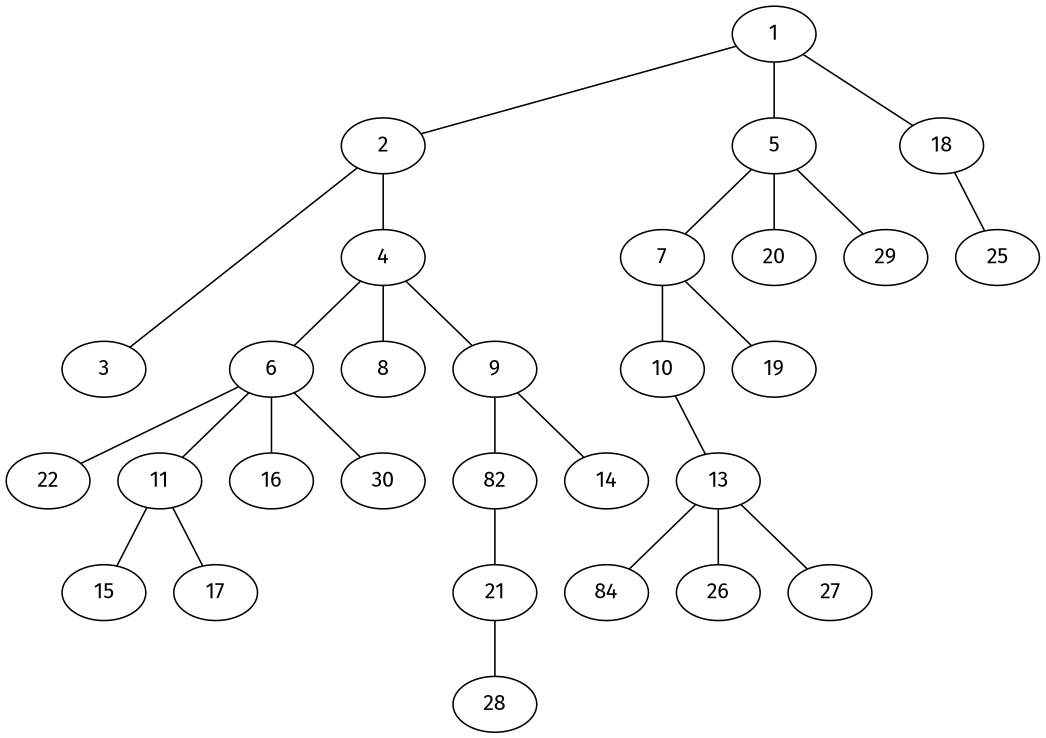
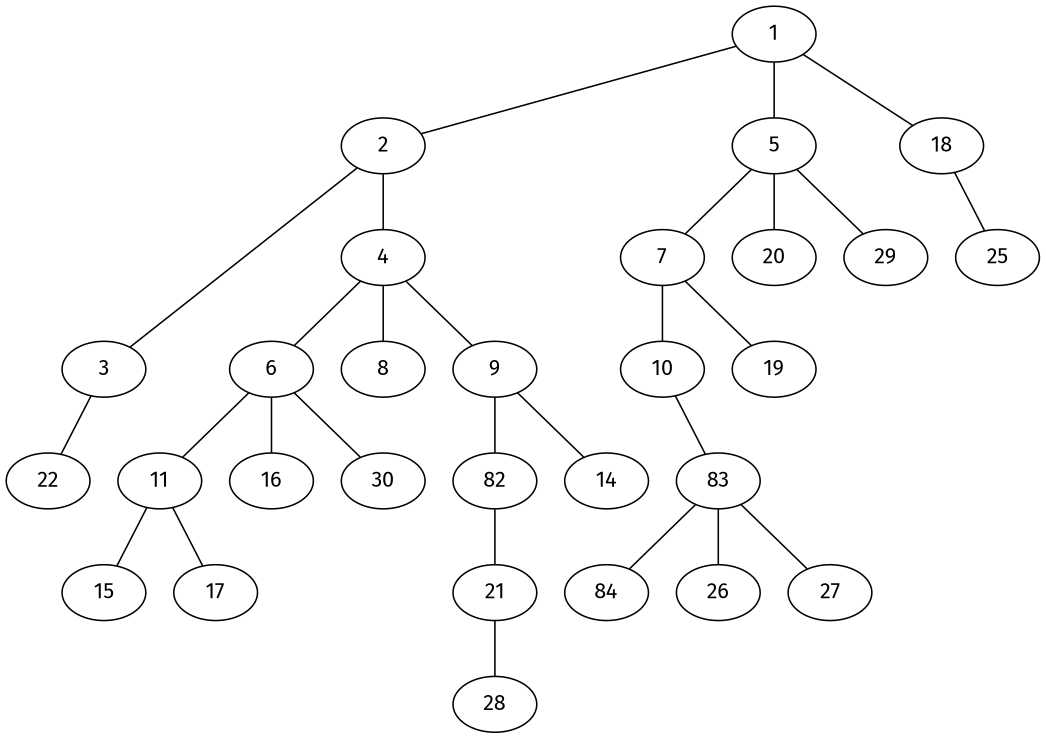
(160, 425) -> (76, 425)
(718, 481) -> (718, 481)
